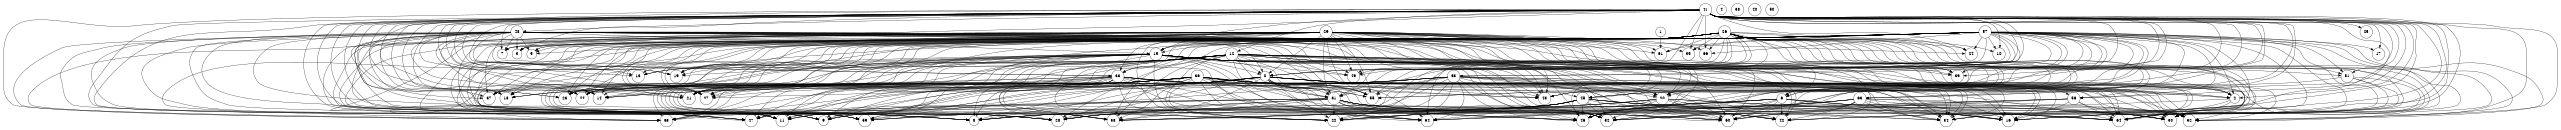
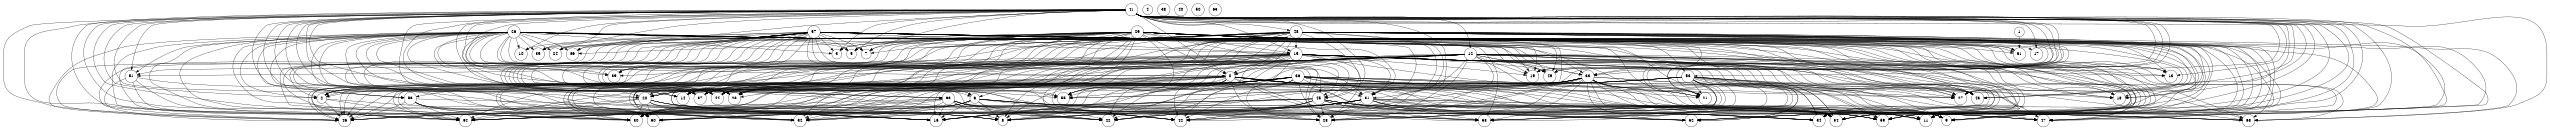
none -> (1215, 10)
(2366, 32) -> none
(1168, 75) -> (1538, 66)
